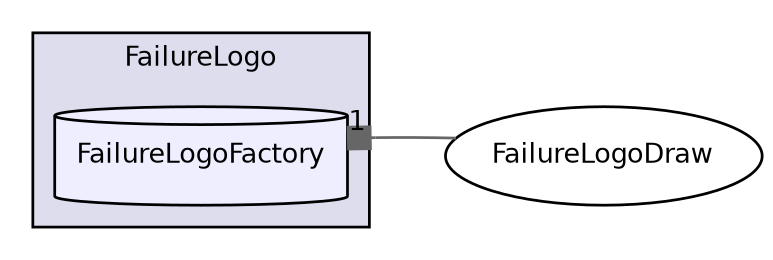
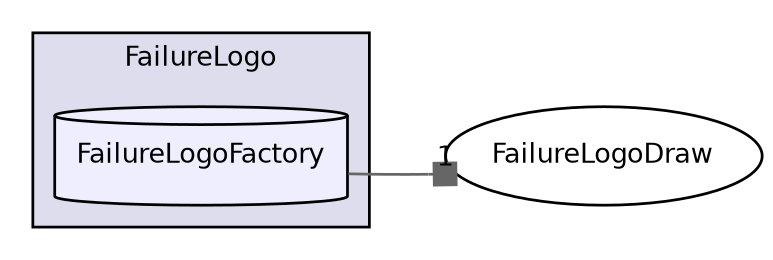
(416, 138) -> (388, 174)
